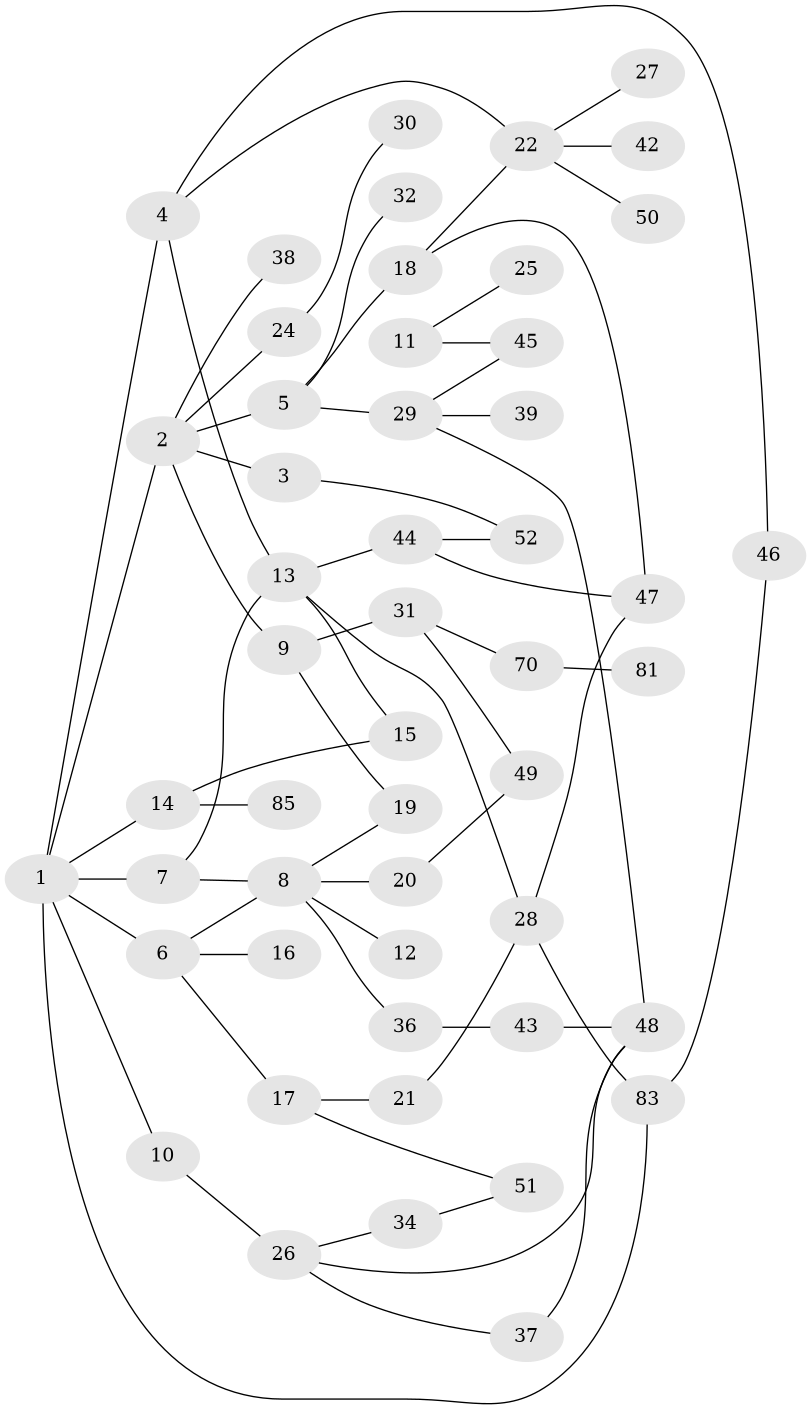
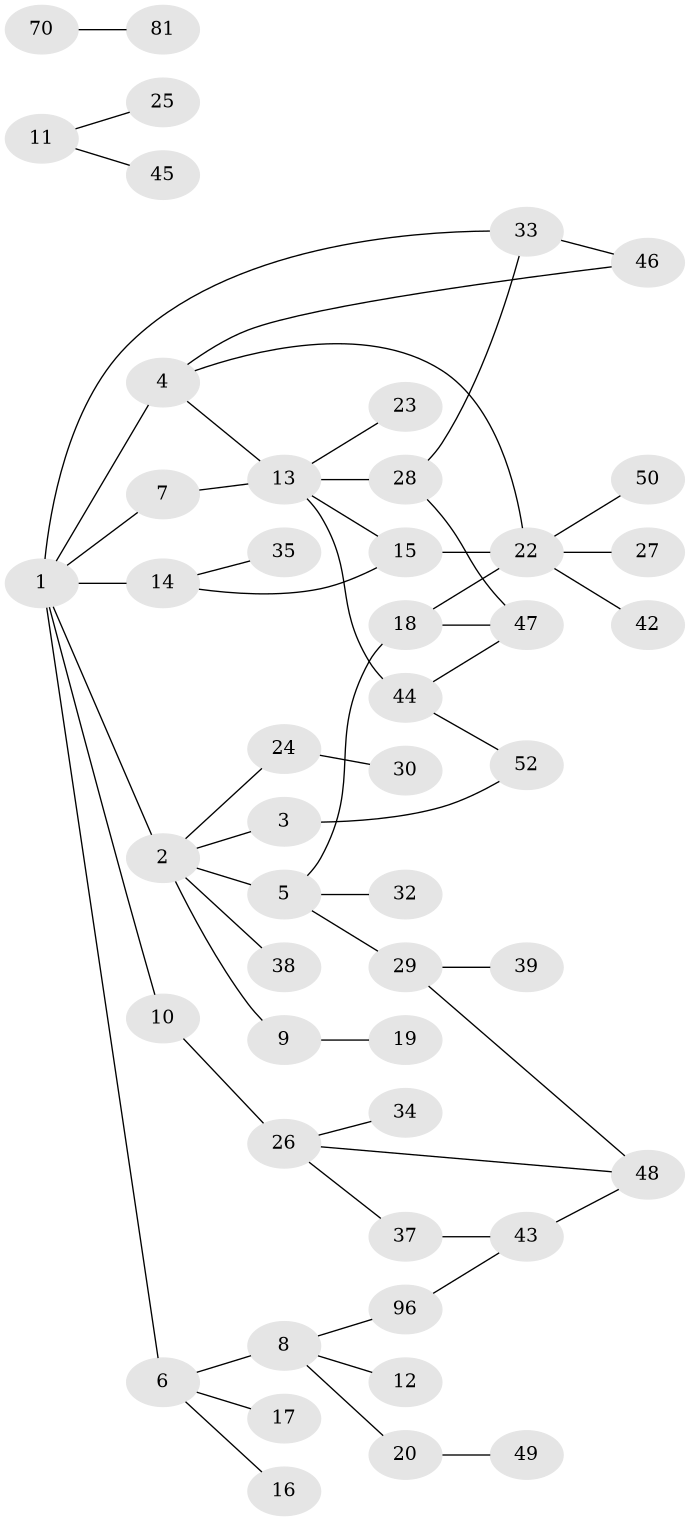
(466, 379) -> none
none -> (406, 407)
none -> (457, 552)
(406, 612) -> none
(284, 805) -> (284, 552)
(345, 845) -> none
(224, 880) -> none
(406, 1027) -> (406, 1310)
(406, 1100) -> none
(648, 1100) -> (527, 232)
(527, 1188) -> none
(584, 1217) -> (466, 1237)
